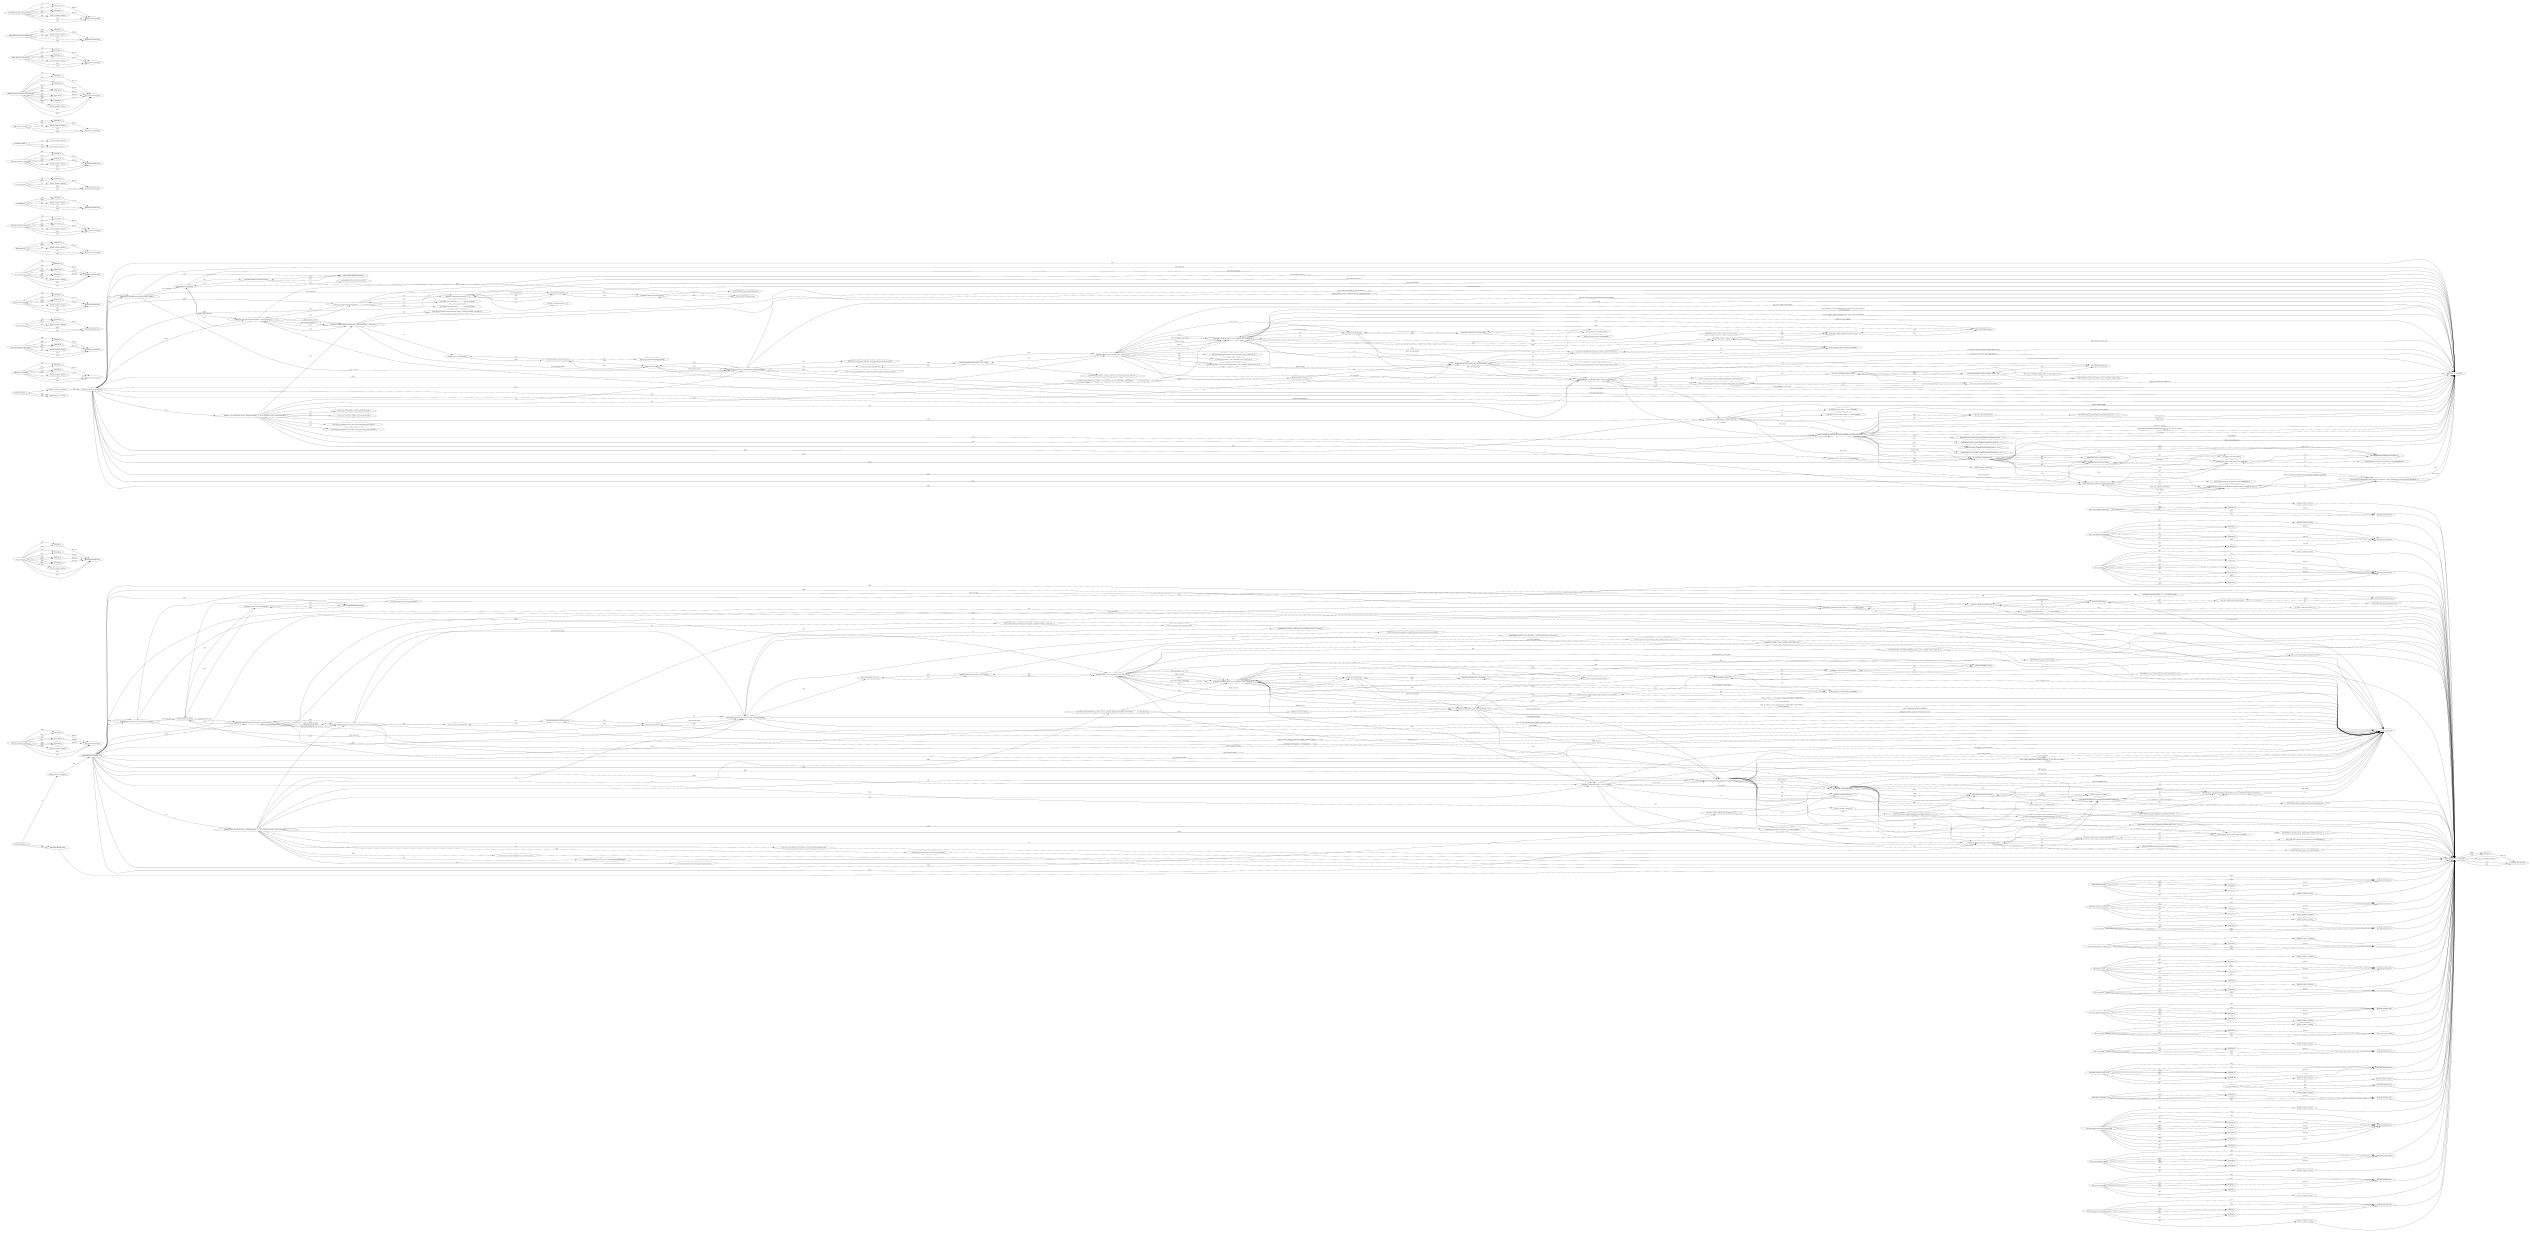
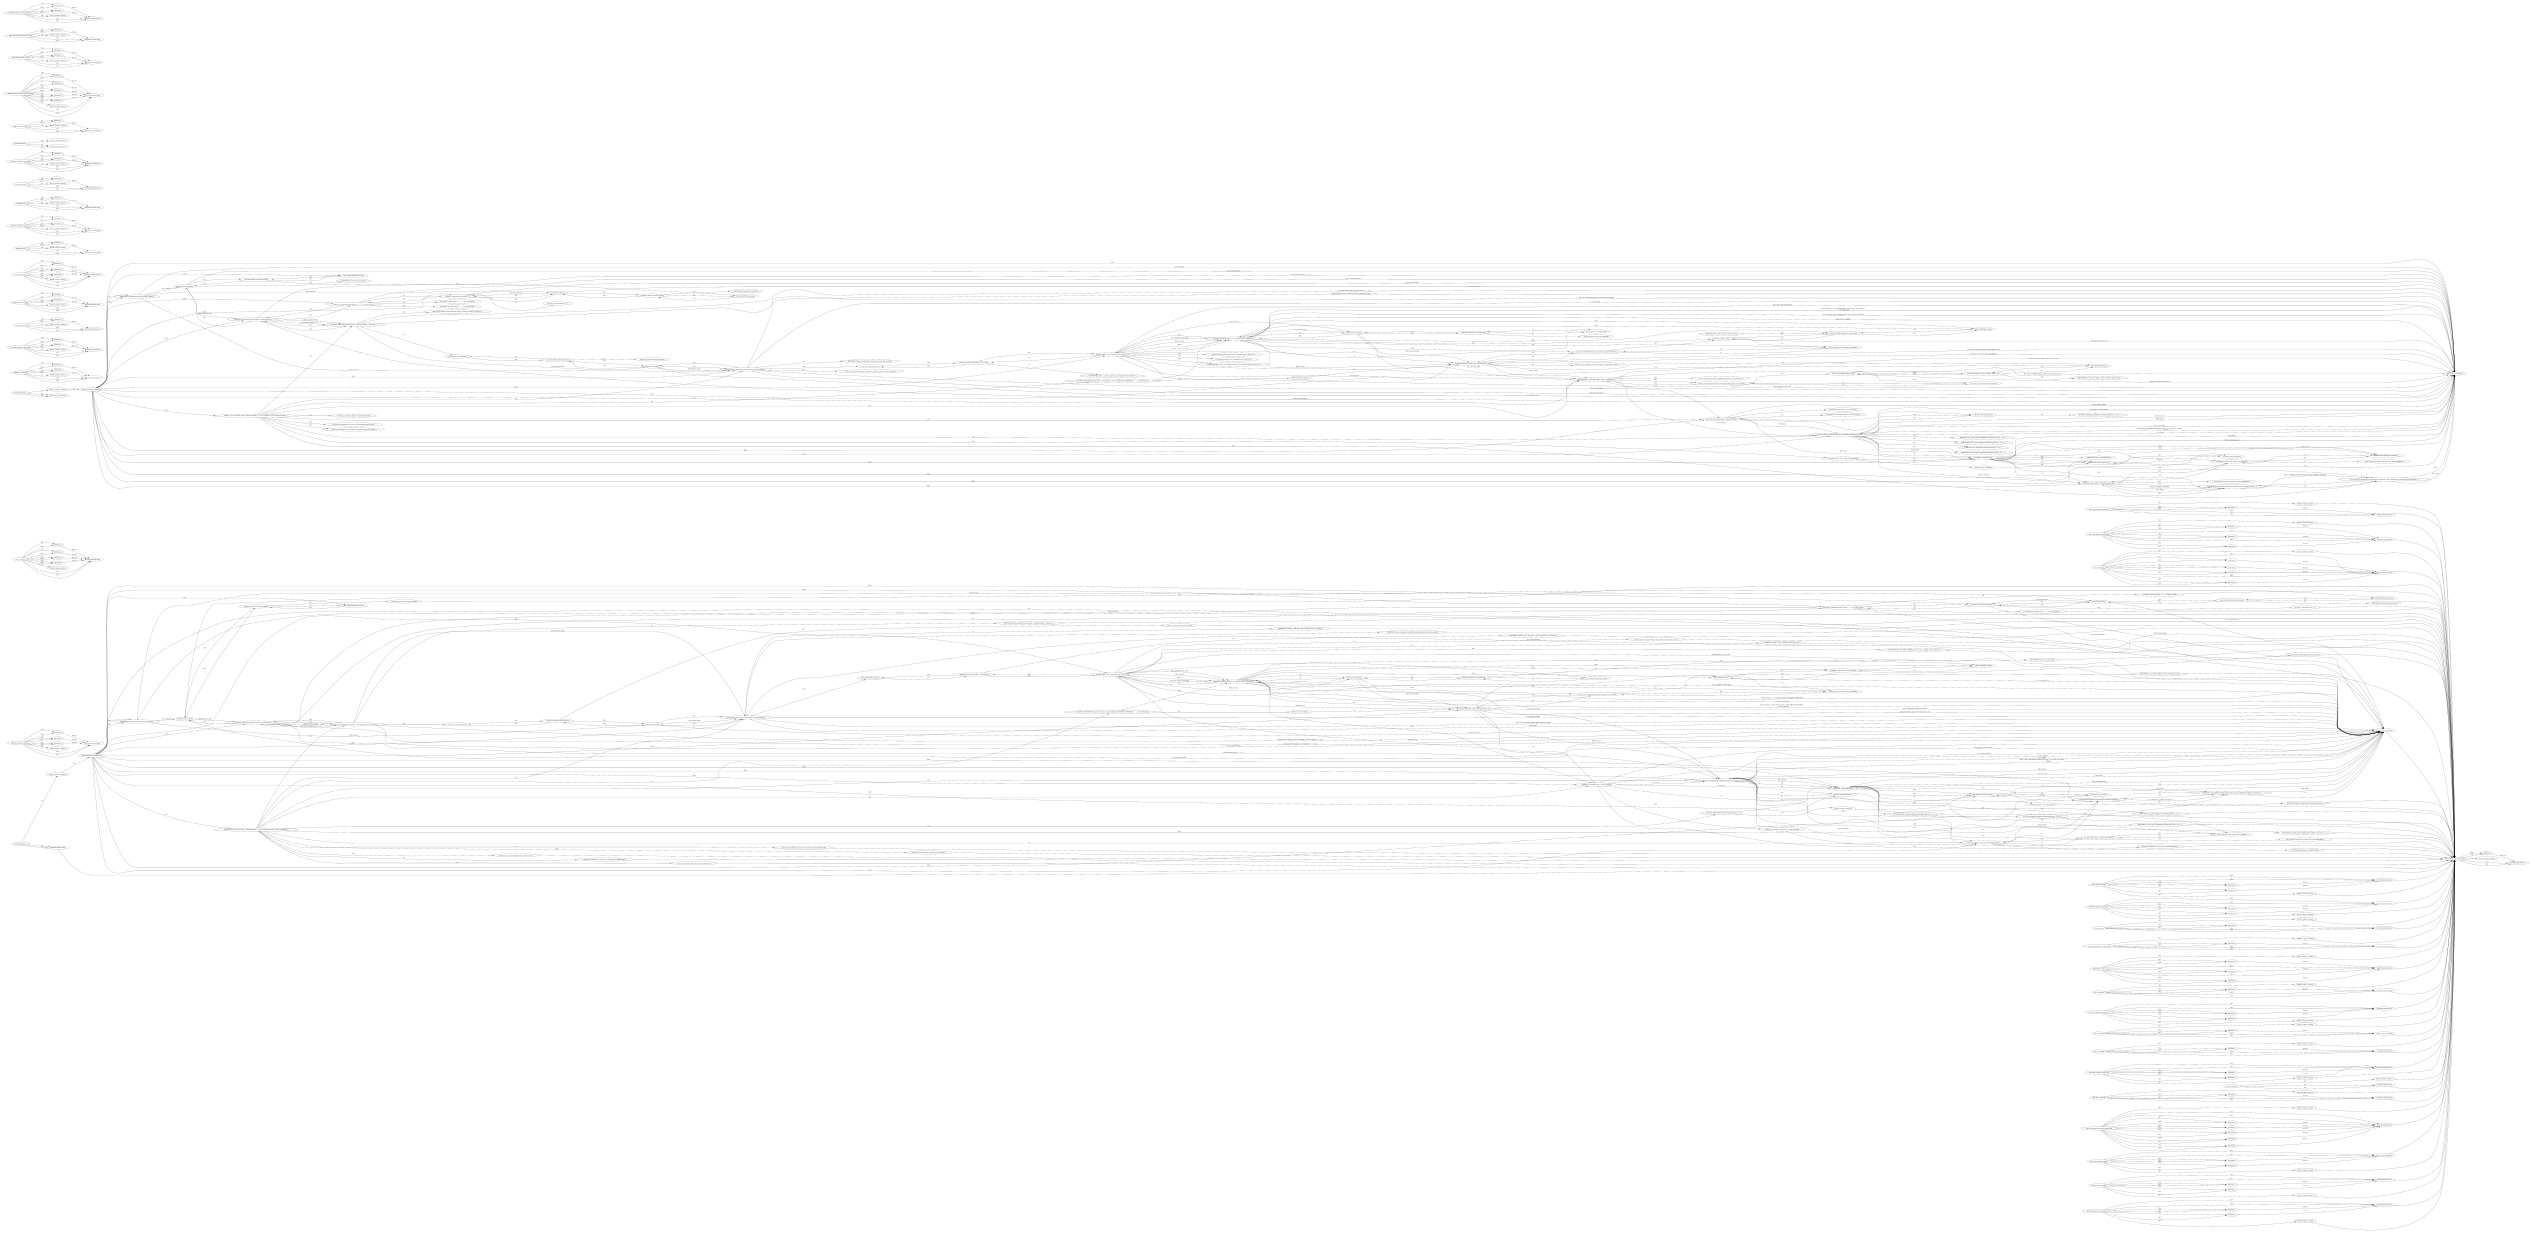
(354, 411) -> none
